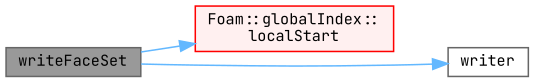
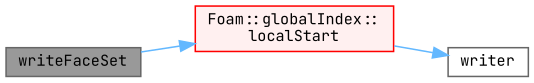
(287, 66) -> (414, 49)
